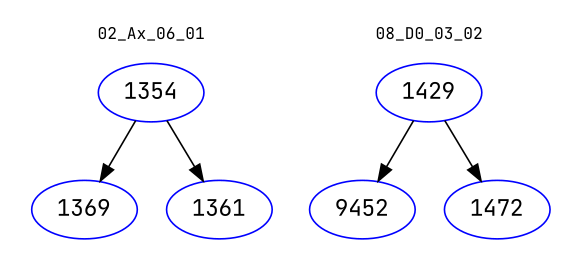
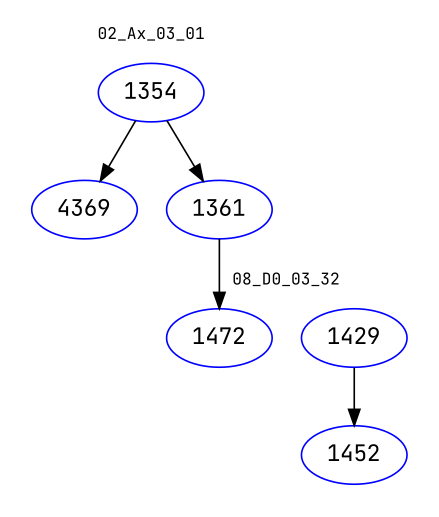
(152, 35) -> (152, 35)
(430, 35) -> (287, 280)
(459, 144) -> (219, 275)
(84, 210) -> (84, 210)
(362, 210) -> (354, 455)
